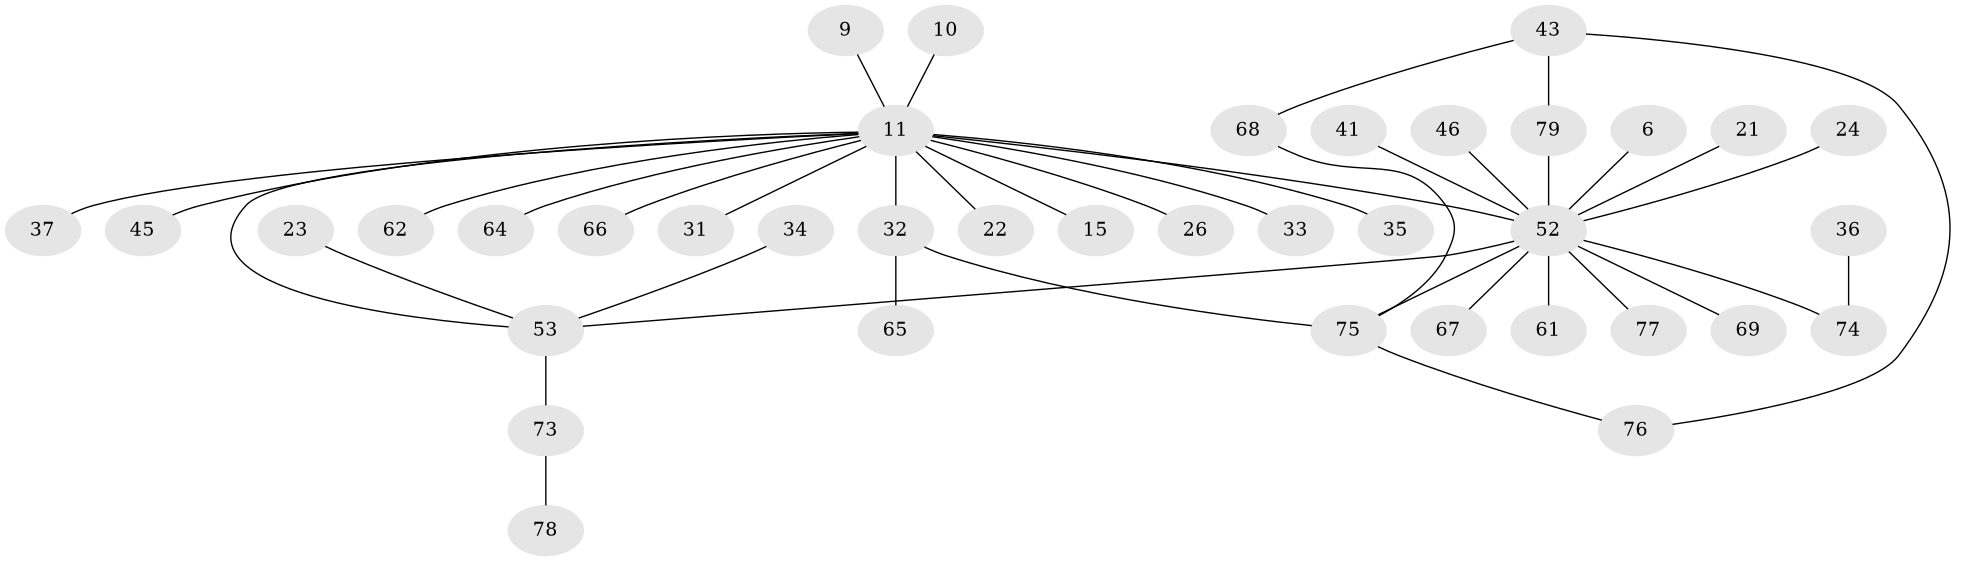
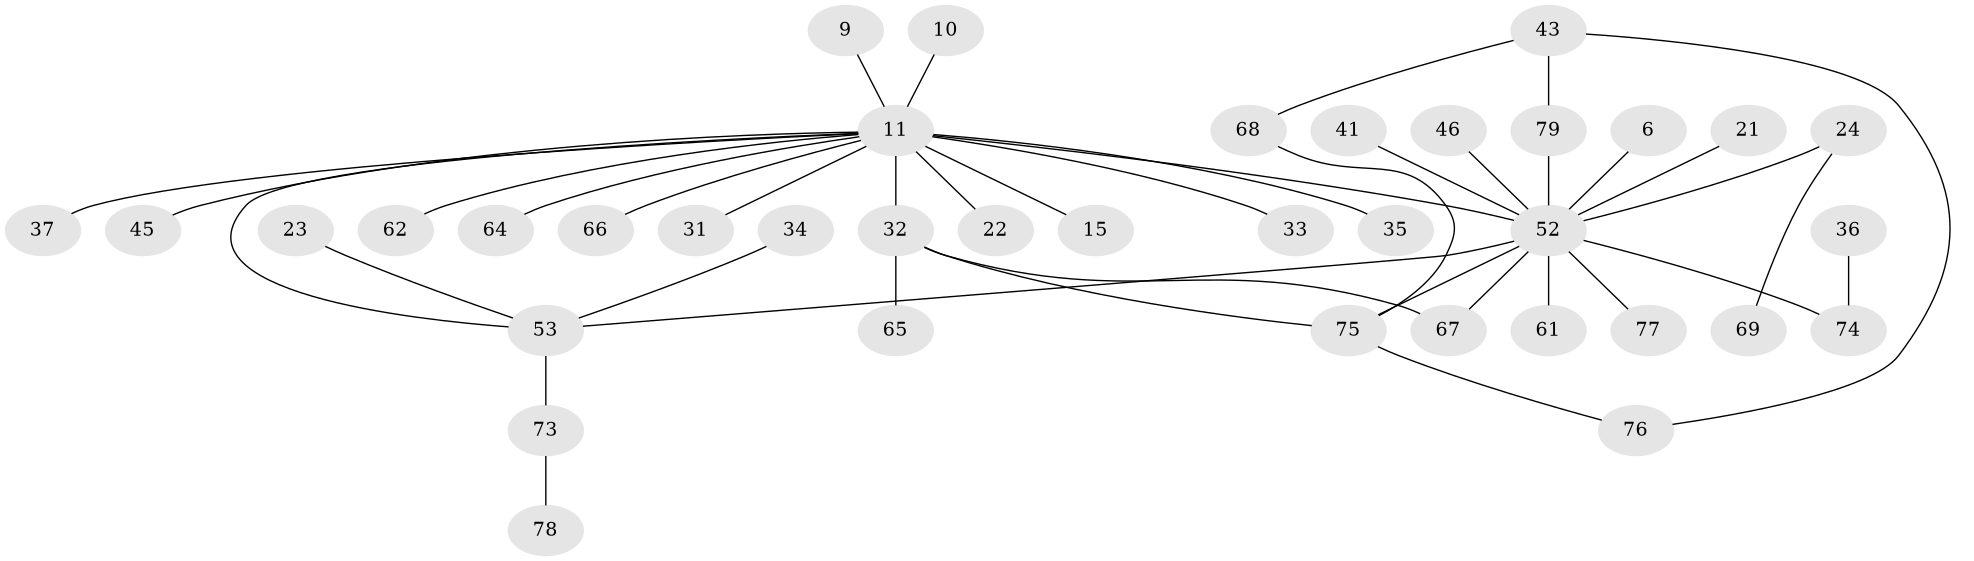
(1196, 231) -> none
none -> (1248, 281)
(1649, 281) -> (1788, 227)
